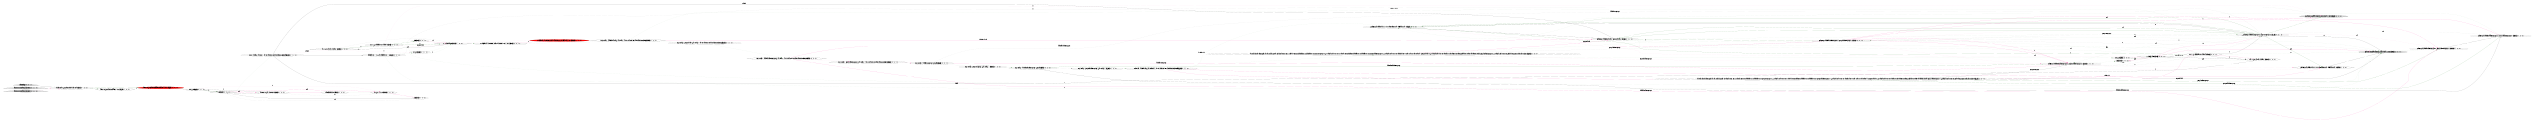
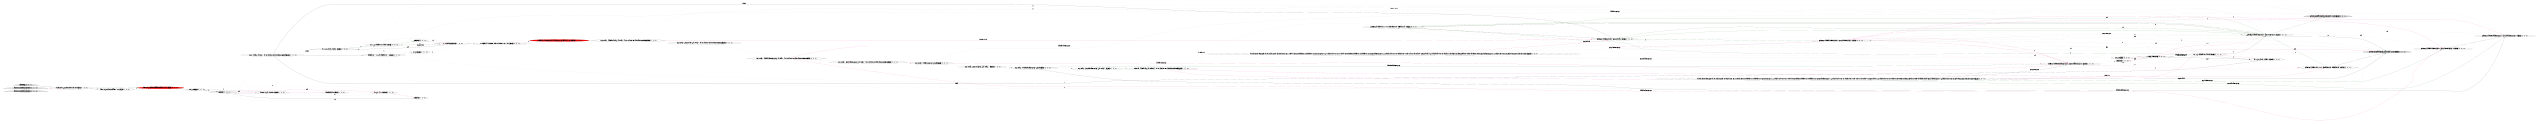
(2179, 55) -> (2181, 55)
